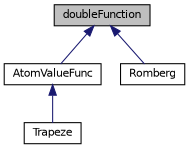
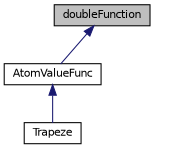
(153, 74) -> none
